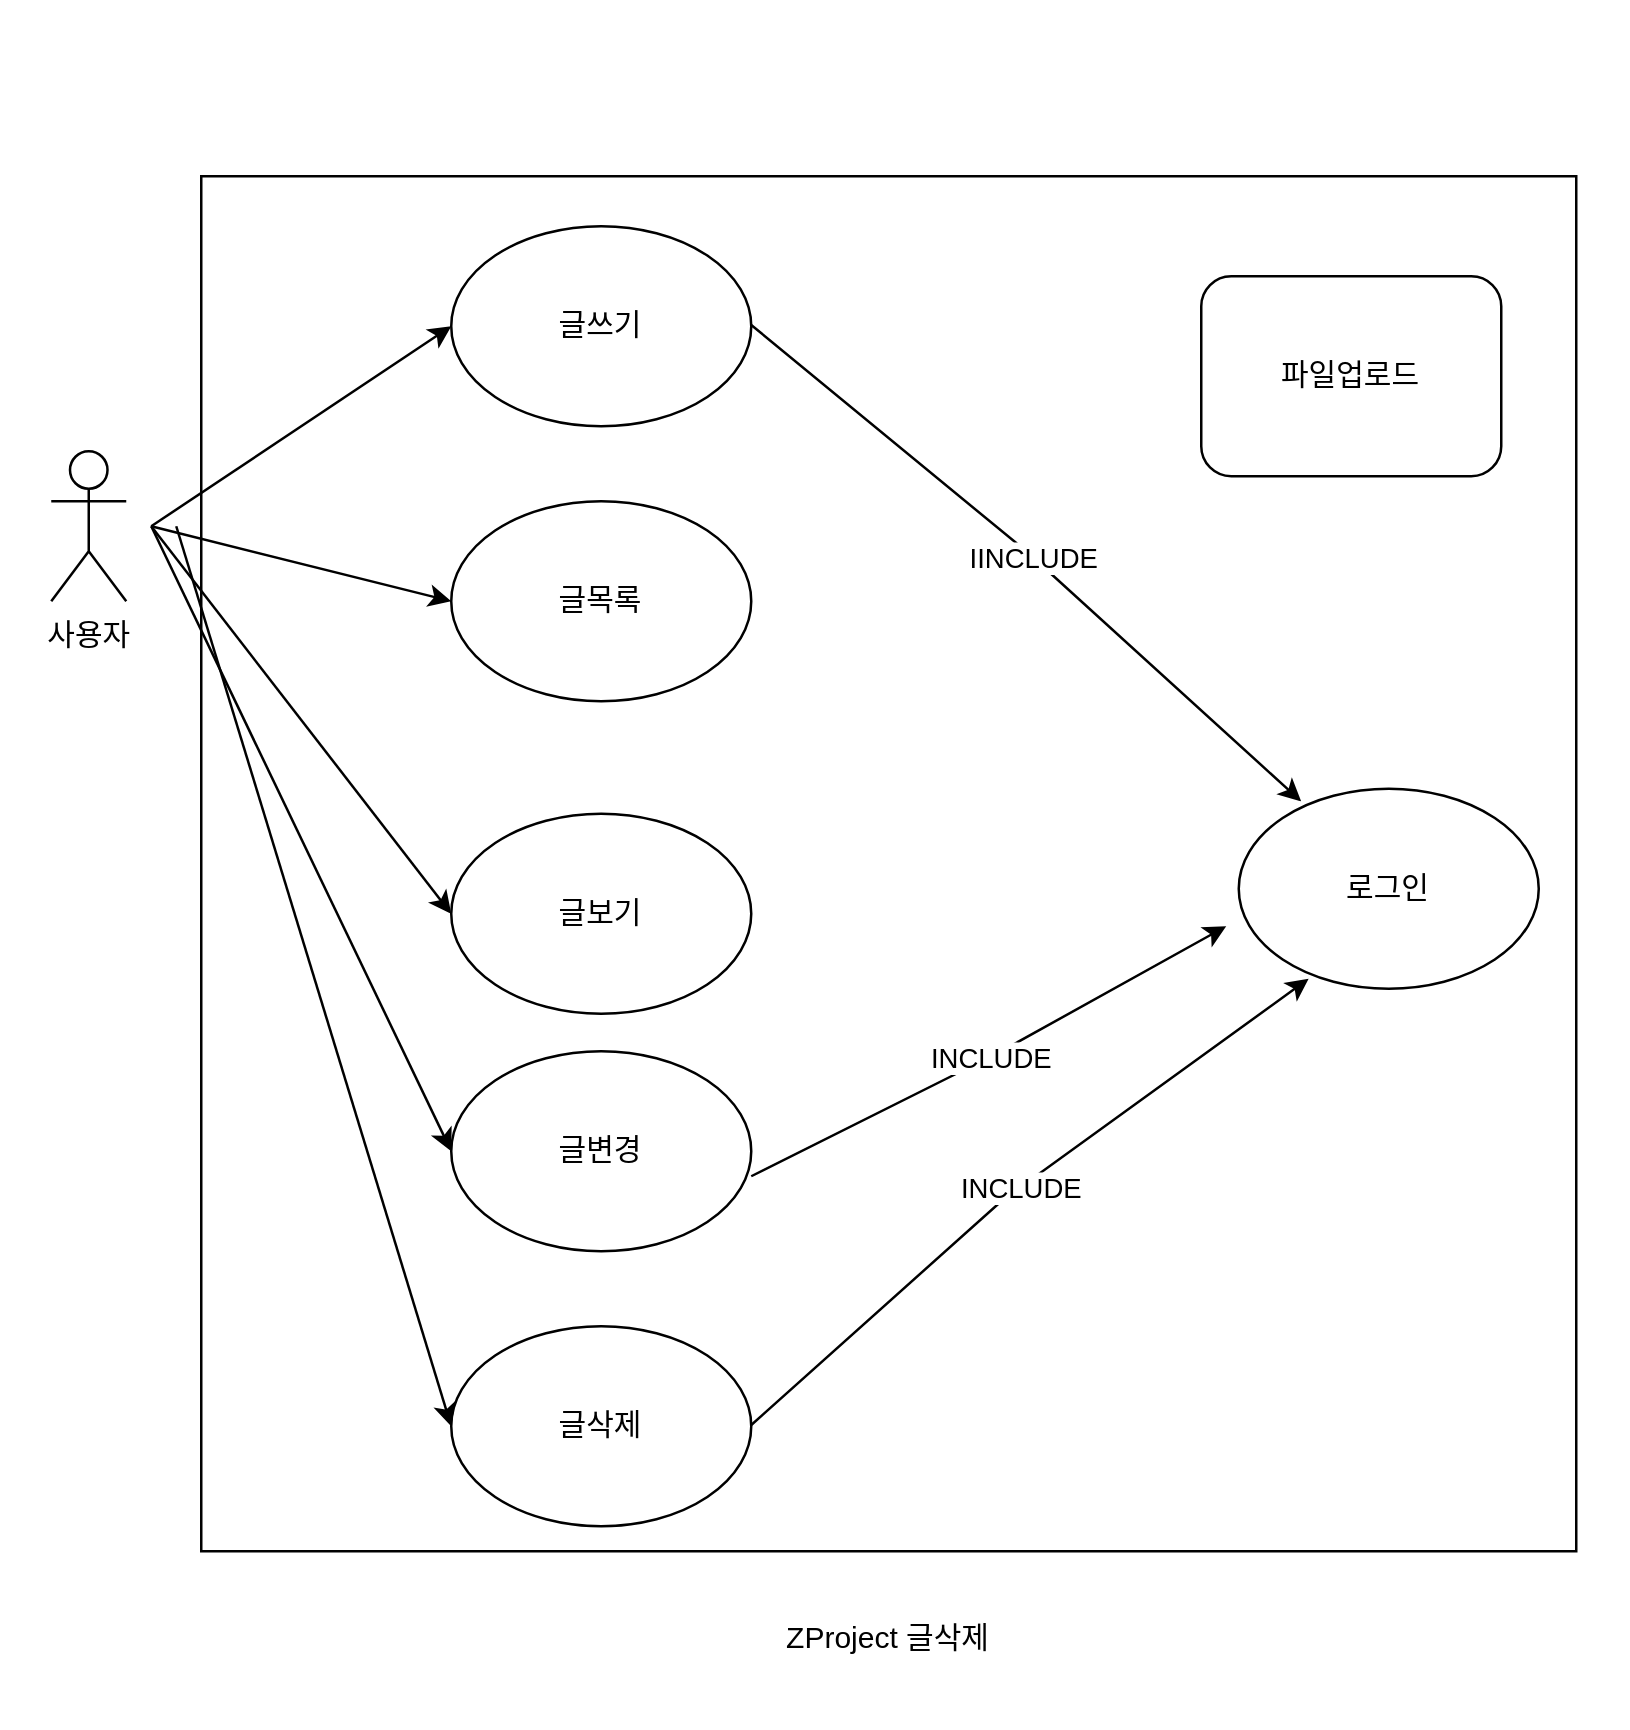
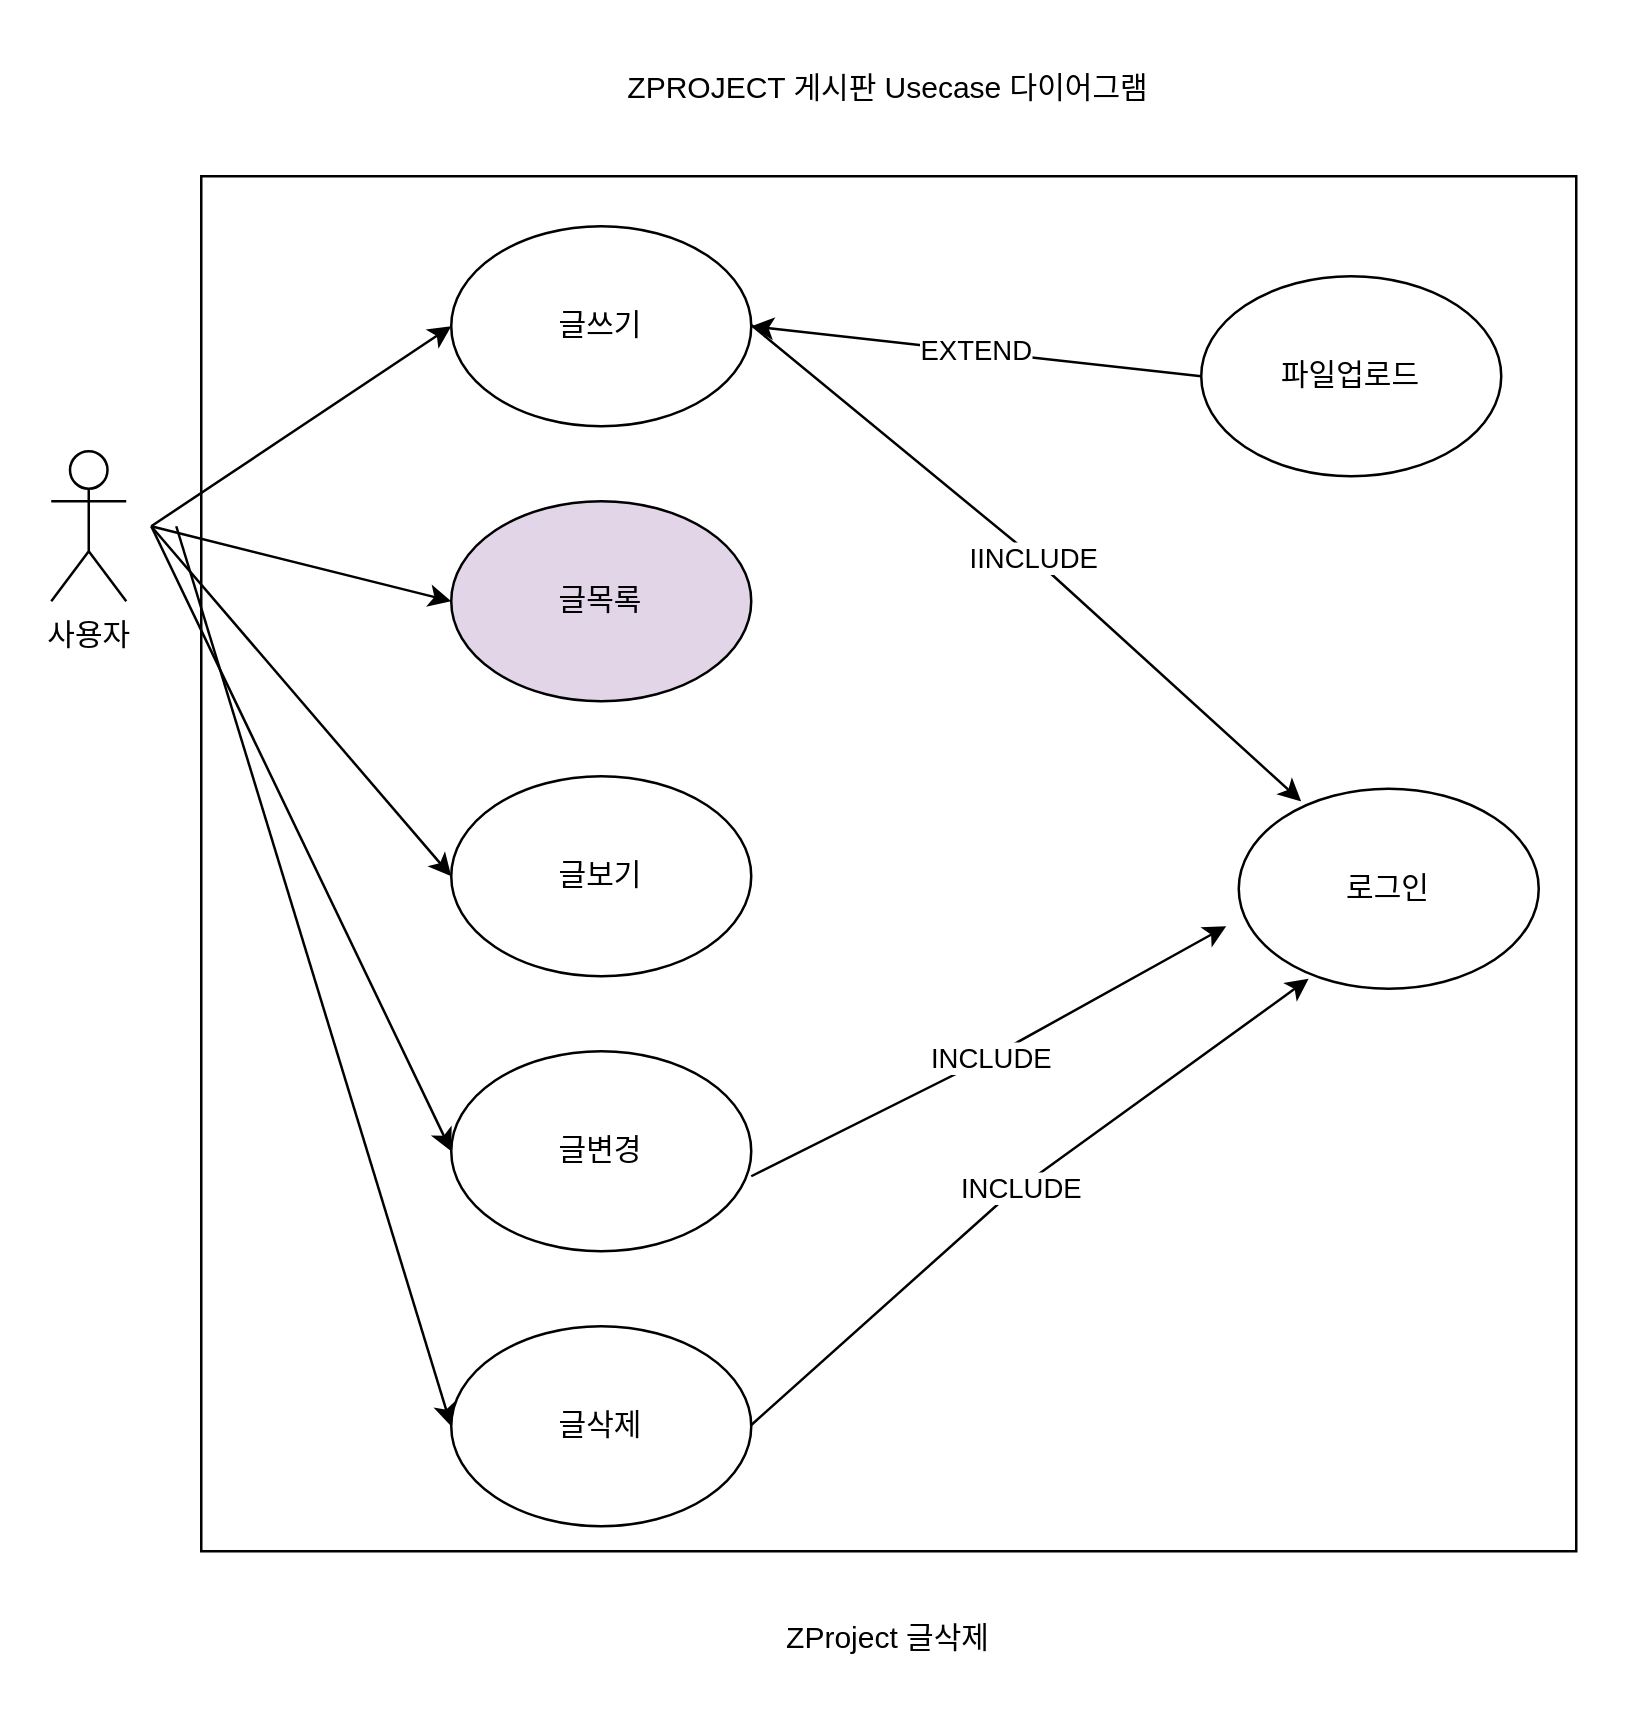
none -> (889, 89)
none -> (1082, 363)
(1351, 376) -> (1351, 376)
(601, 601) -> (601, 601)
(601, 914) -> (601, 876)
